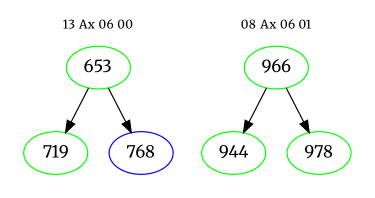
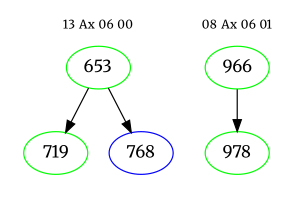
(234, 153) -> none
